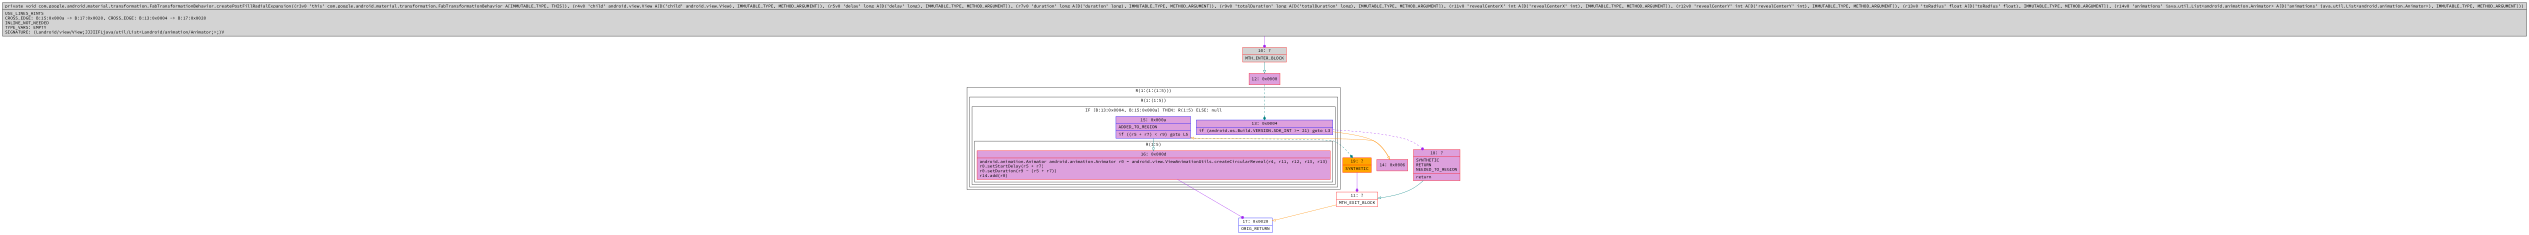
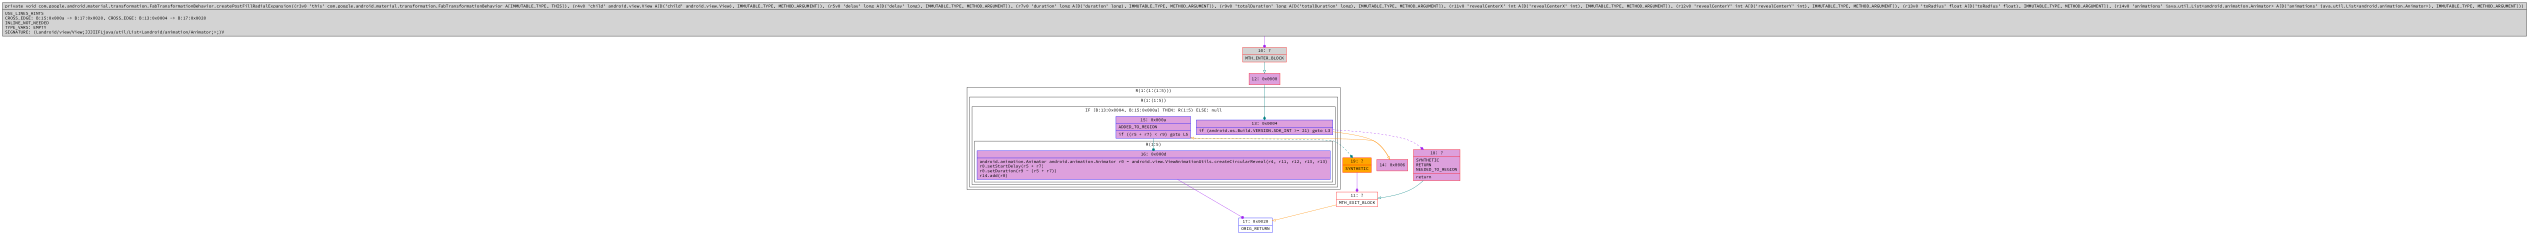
(1265, 101) -> (1265, 101)
(1378, 134) -> (1378, 134)
(1153, 143) -> (1153, 143)
(1154, 165) -> (1154, 165)
